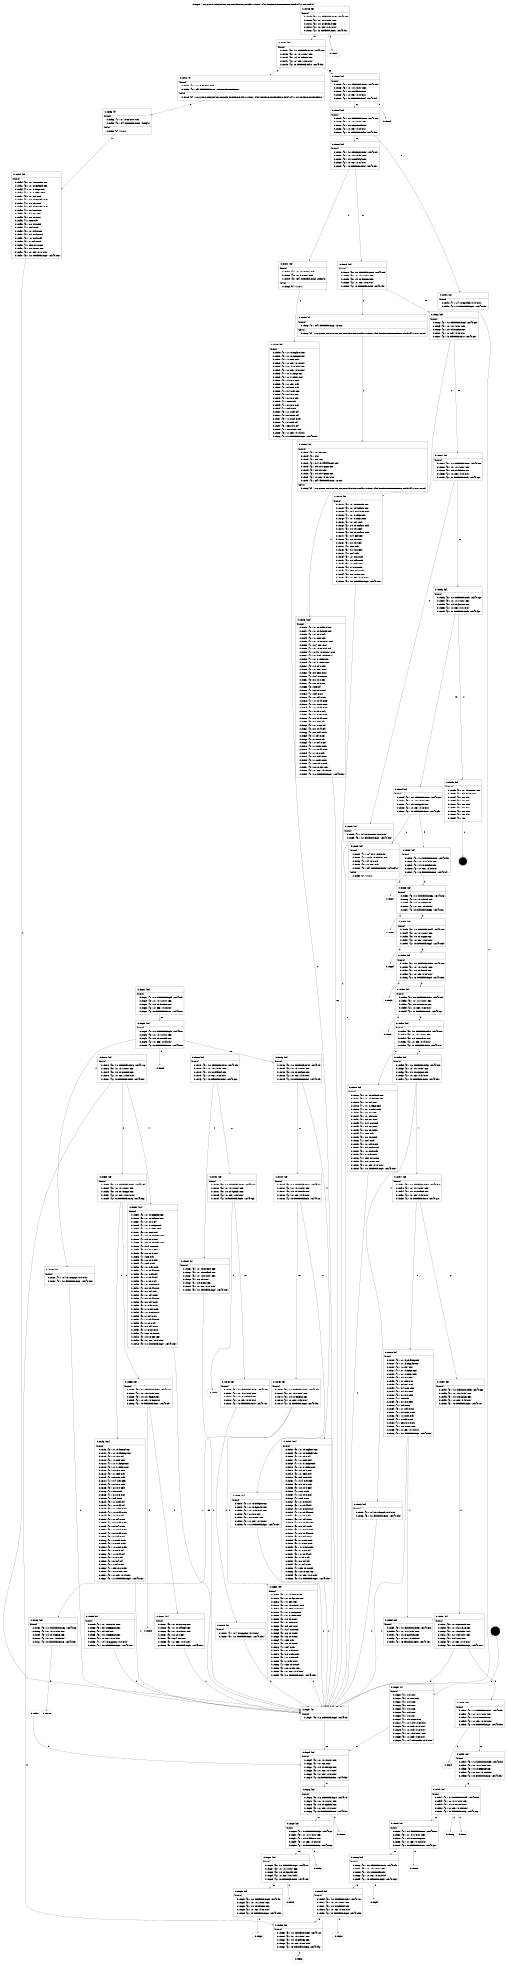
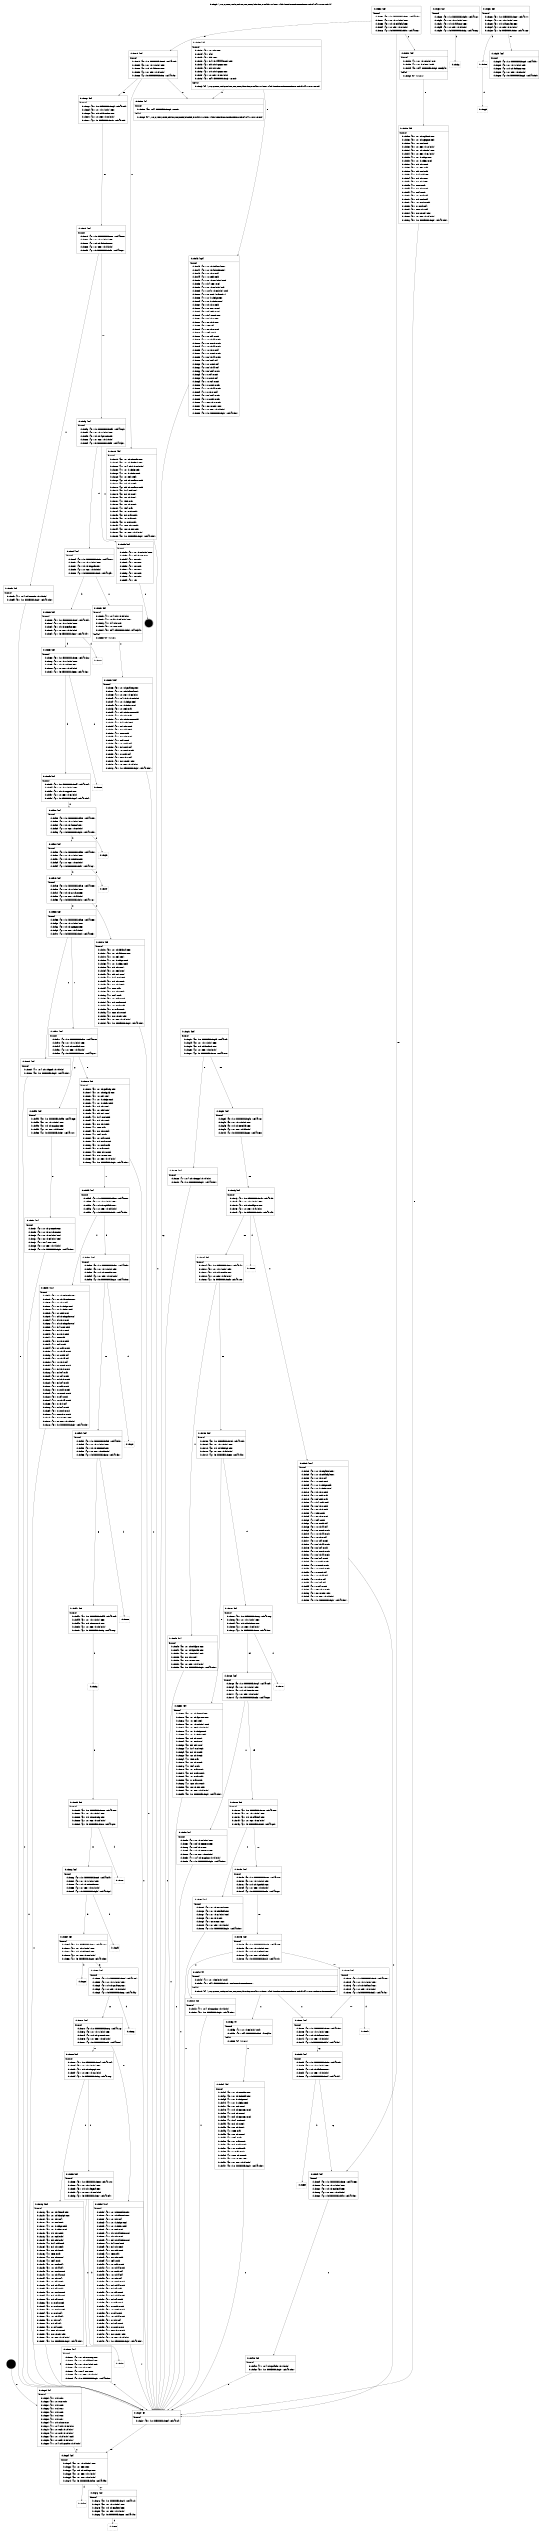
(276, 71) -> (290, 2006)
(355, 138) -> (396, 1109)
(362, 389) -> (219, 94)
(433, 438) -> (130, 262)
none -> (127, 724)
(389, 967) -> none
(160, 1056) -> (251, 1240)
(62, 1135) -> (199, 1112)
none -> (64, 1357)
(213, 1393) -> none
(25, 1608) -> (106, 2006)
(485, 1674) -> (105, 1235)
none -> (247, 1687)
(155, 1760) -> (82, 2492)
(317, 1817) -> none
(435, 1817) -> (93, 1744)
(460, 1823) -> (112, 1537)
(298, 1851) -> none
(258, 1924) -> (483, 87)
none -> (311, 1959)
